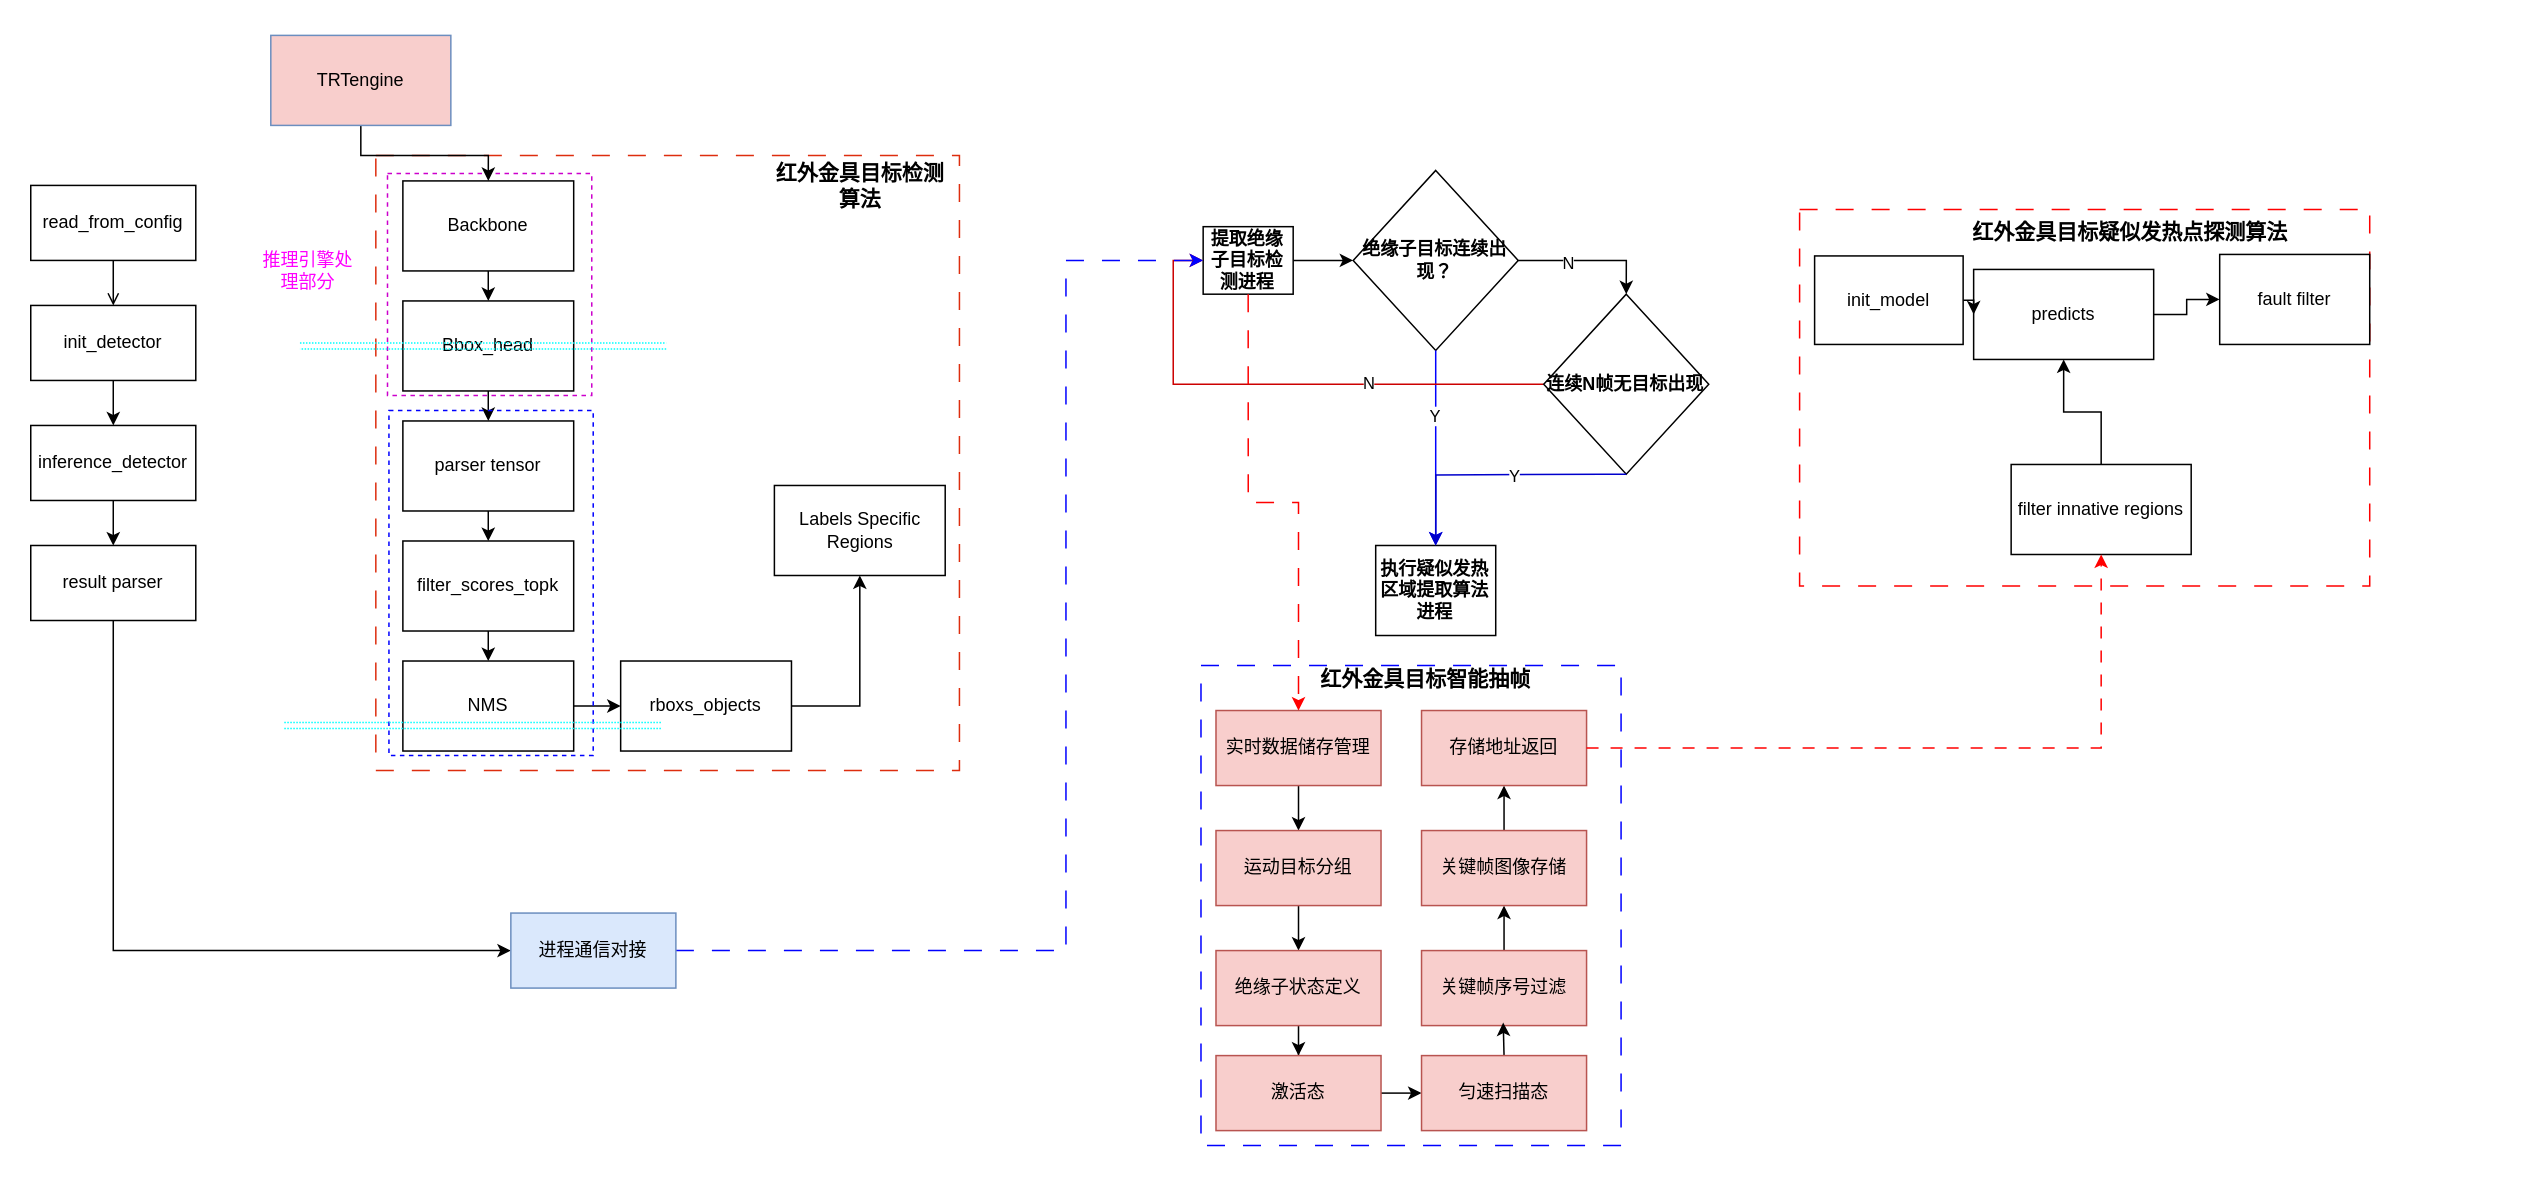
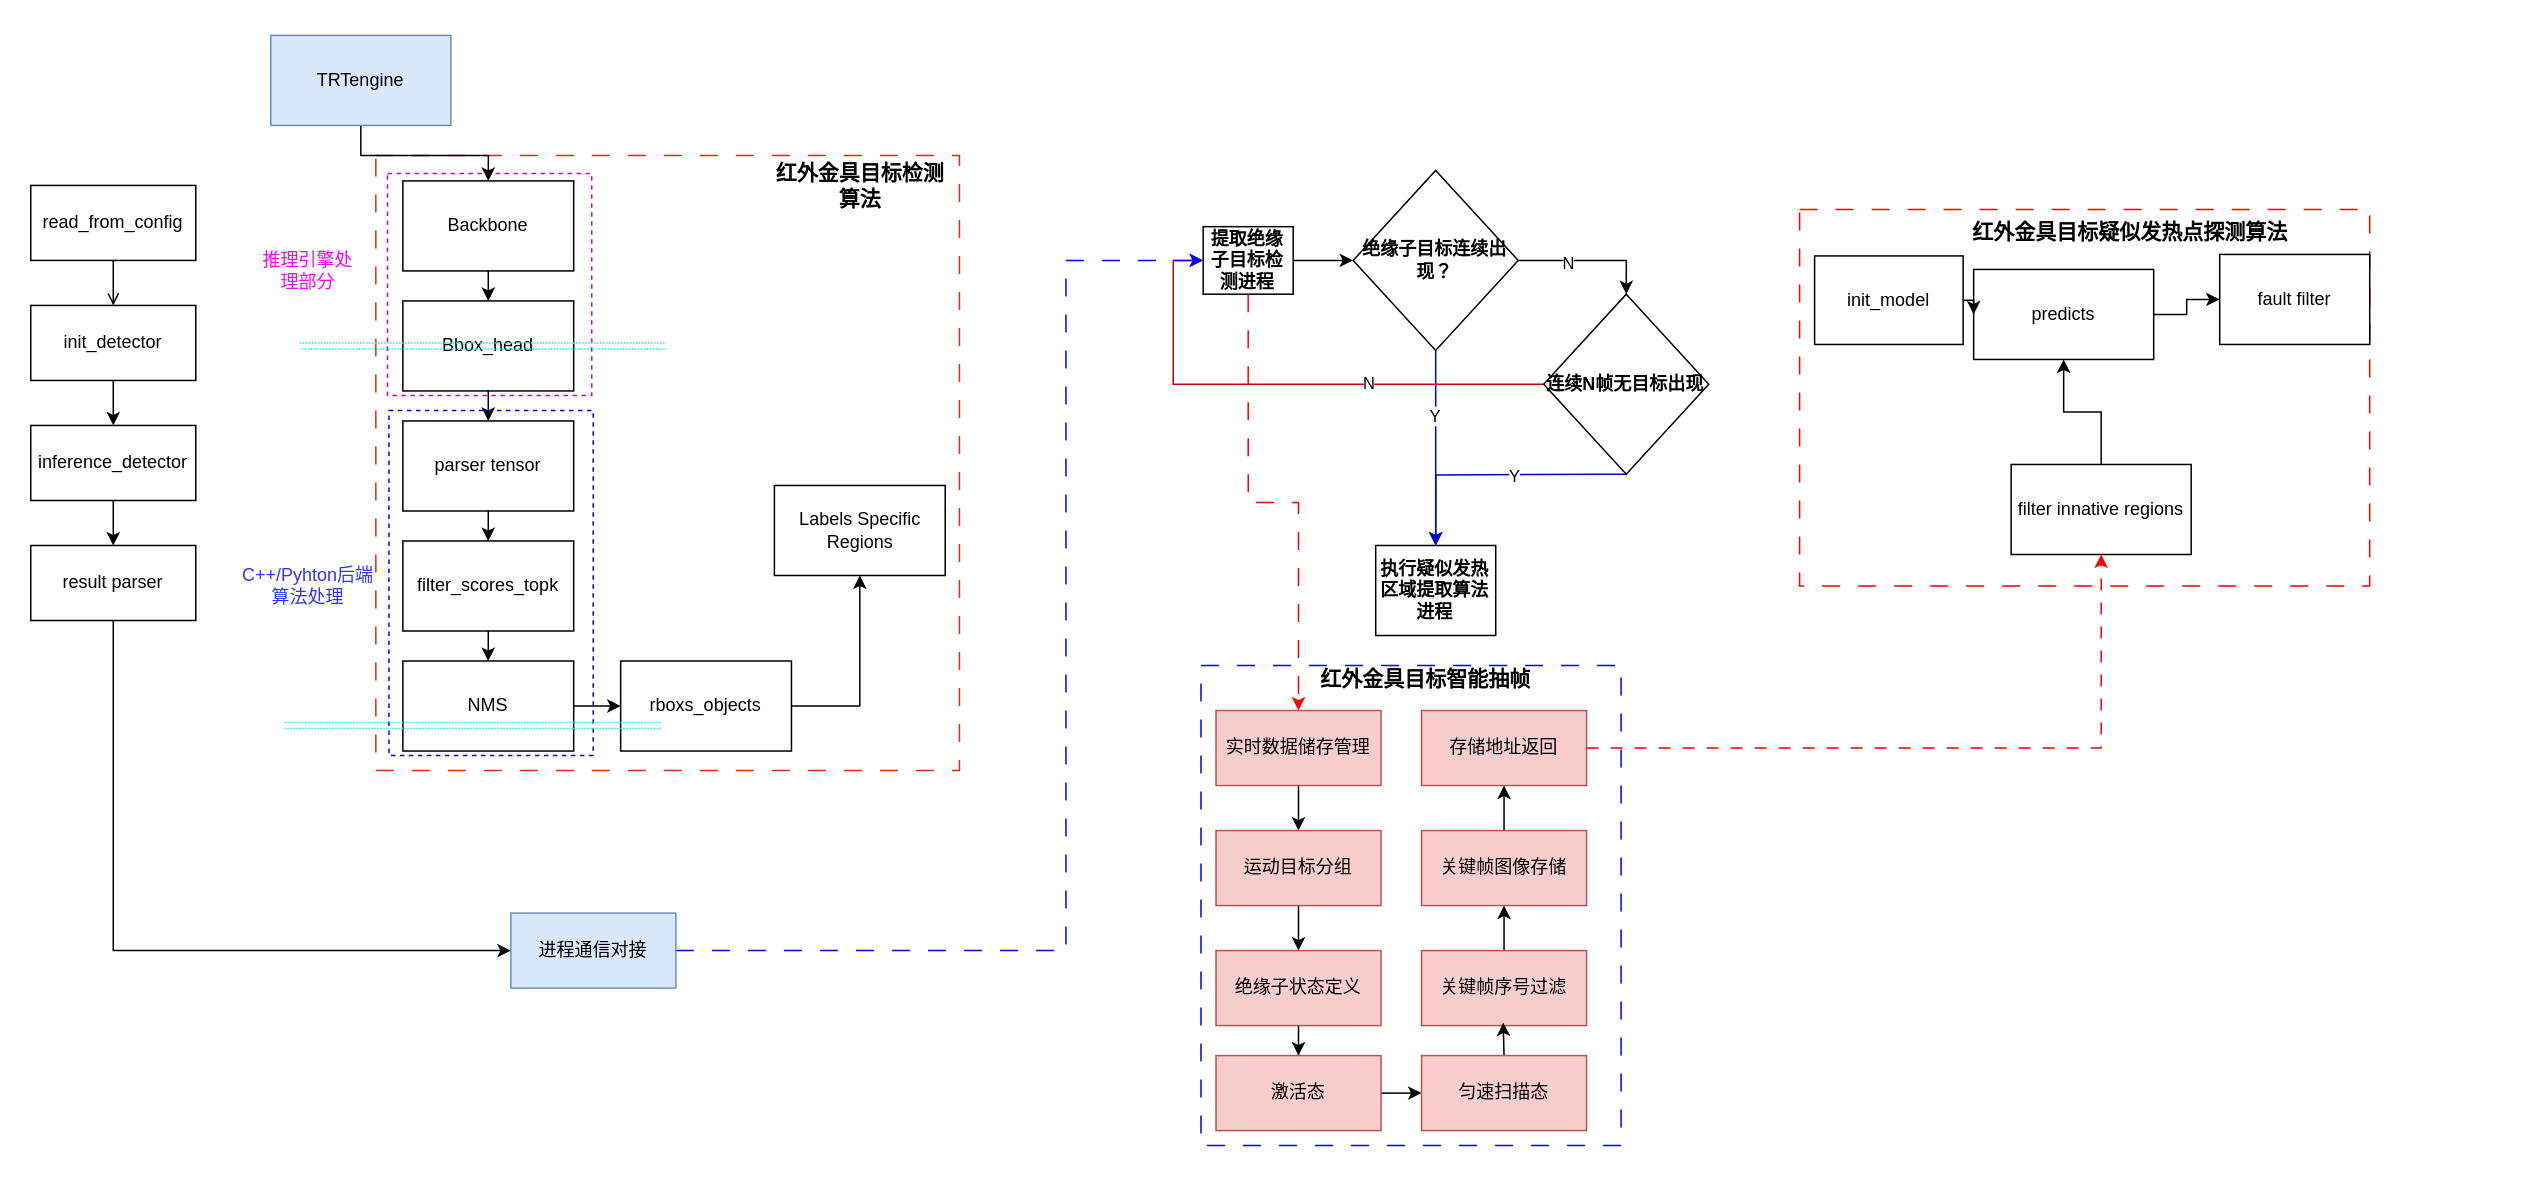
(361, 80) -> (361, 80)
none -> (308, 585)
